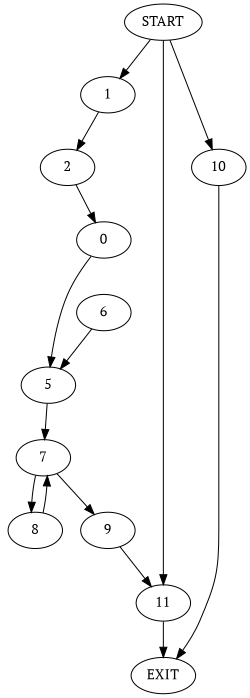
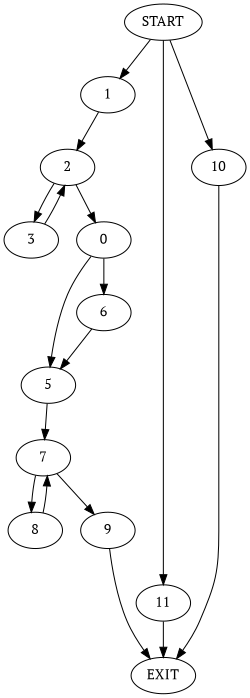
none -> (31, 240)
none -> (104, 271)
(132, 563) -> (120, 602)
